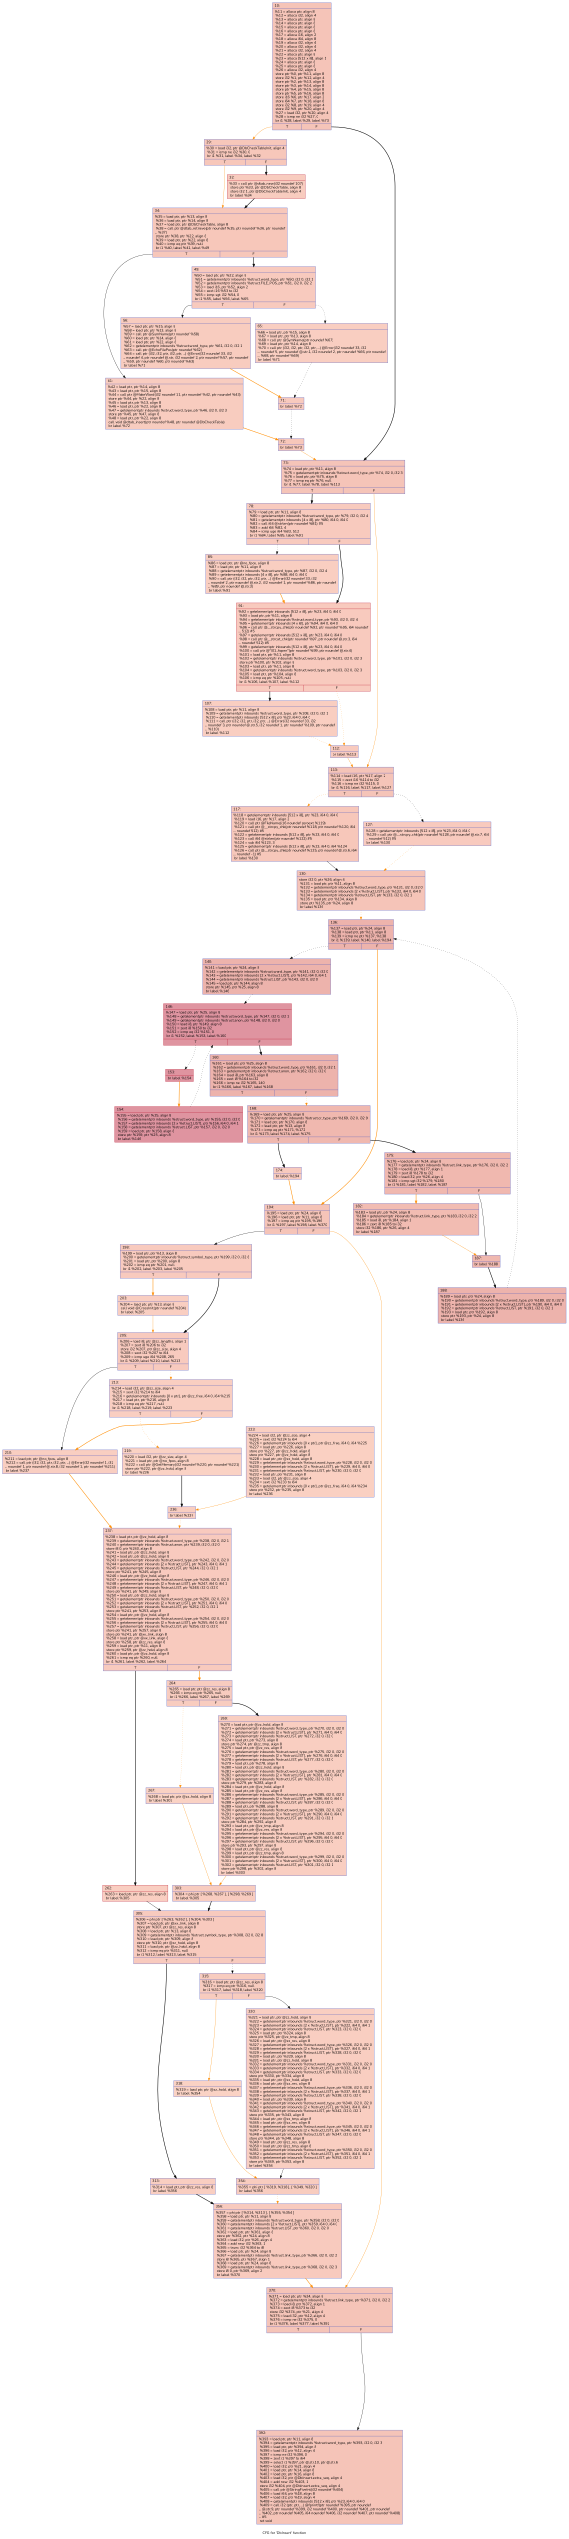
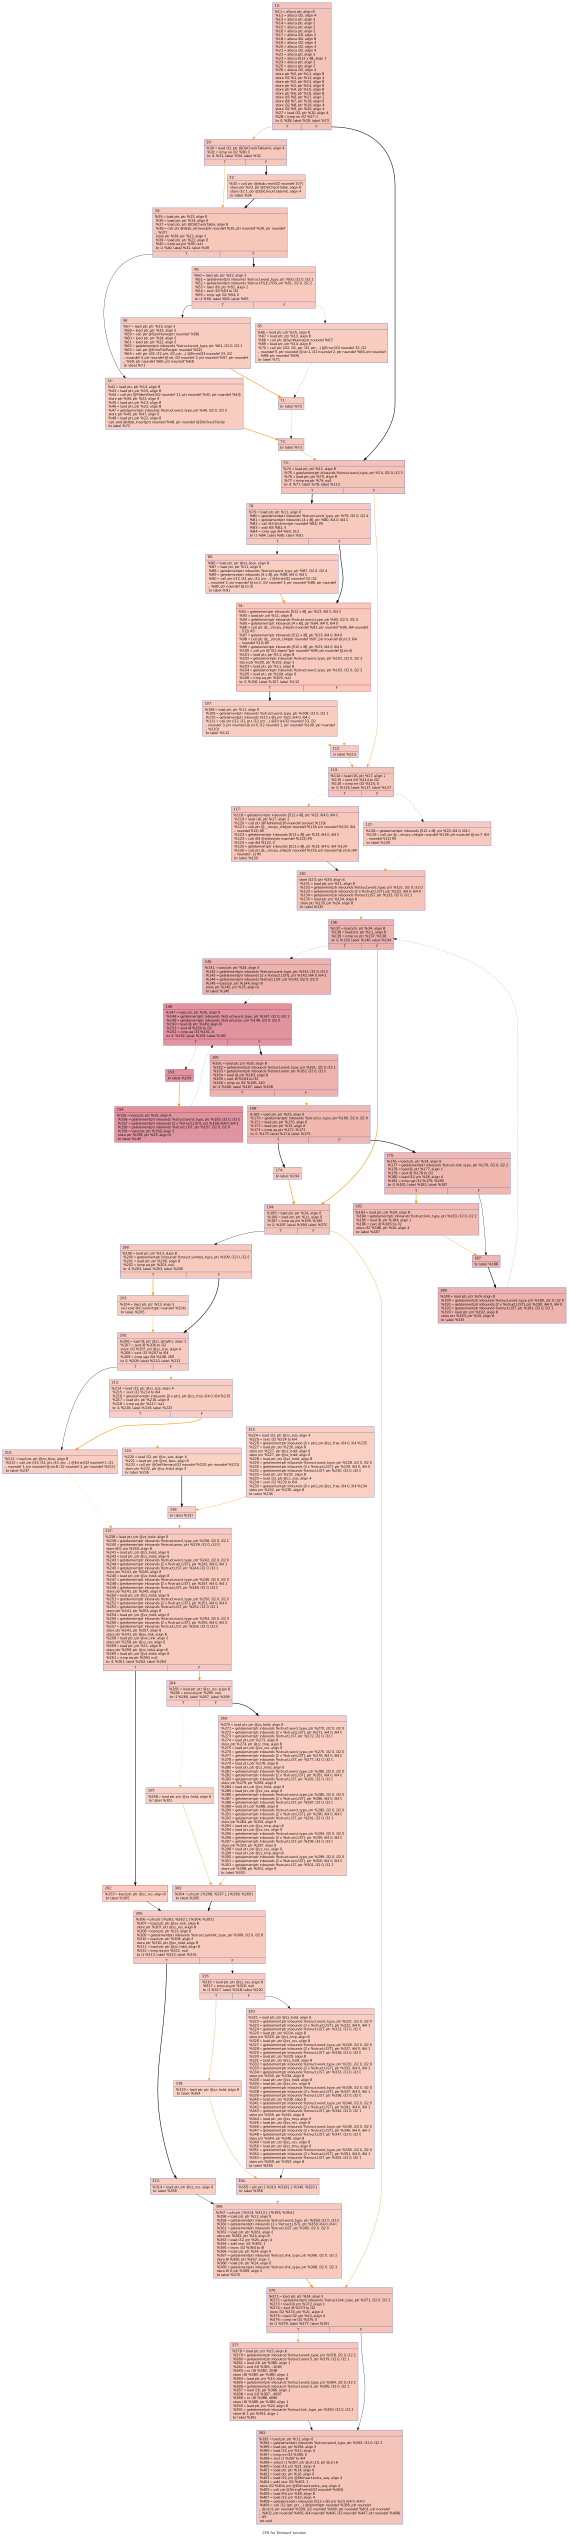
(266, 187) -> (266, 187)
(90, 1500) -> (90, 1500)
(204, 2198) -> (204, 2198)
none -> (294, 2382)
